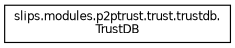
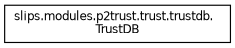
(118, 24) -> (118, 24)
